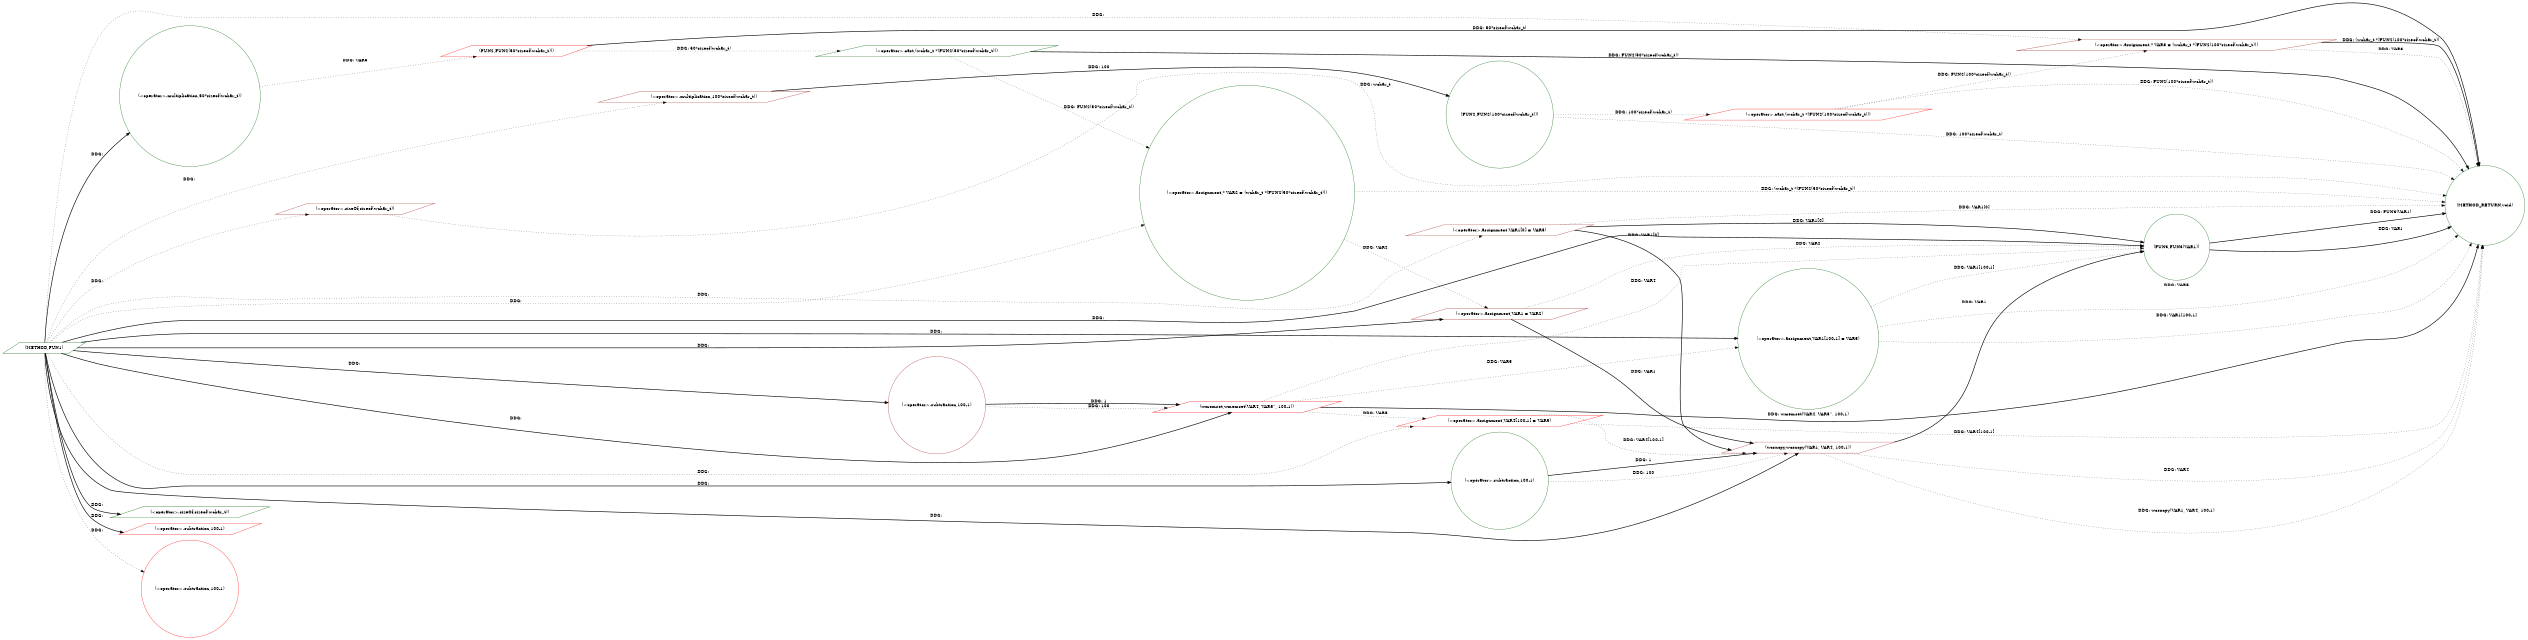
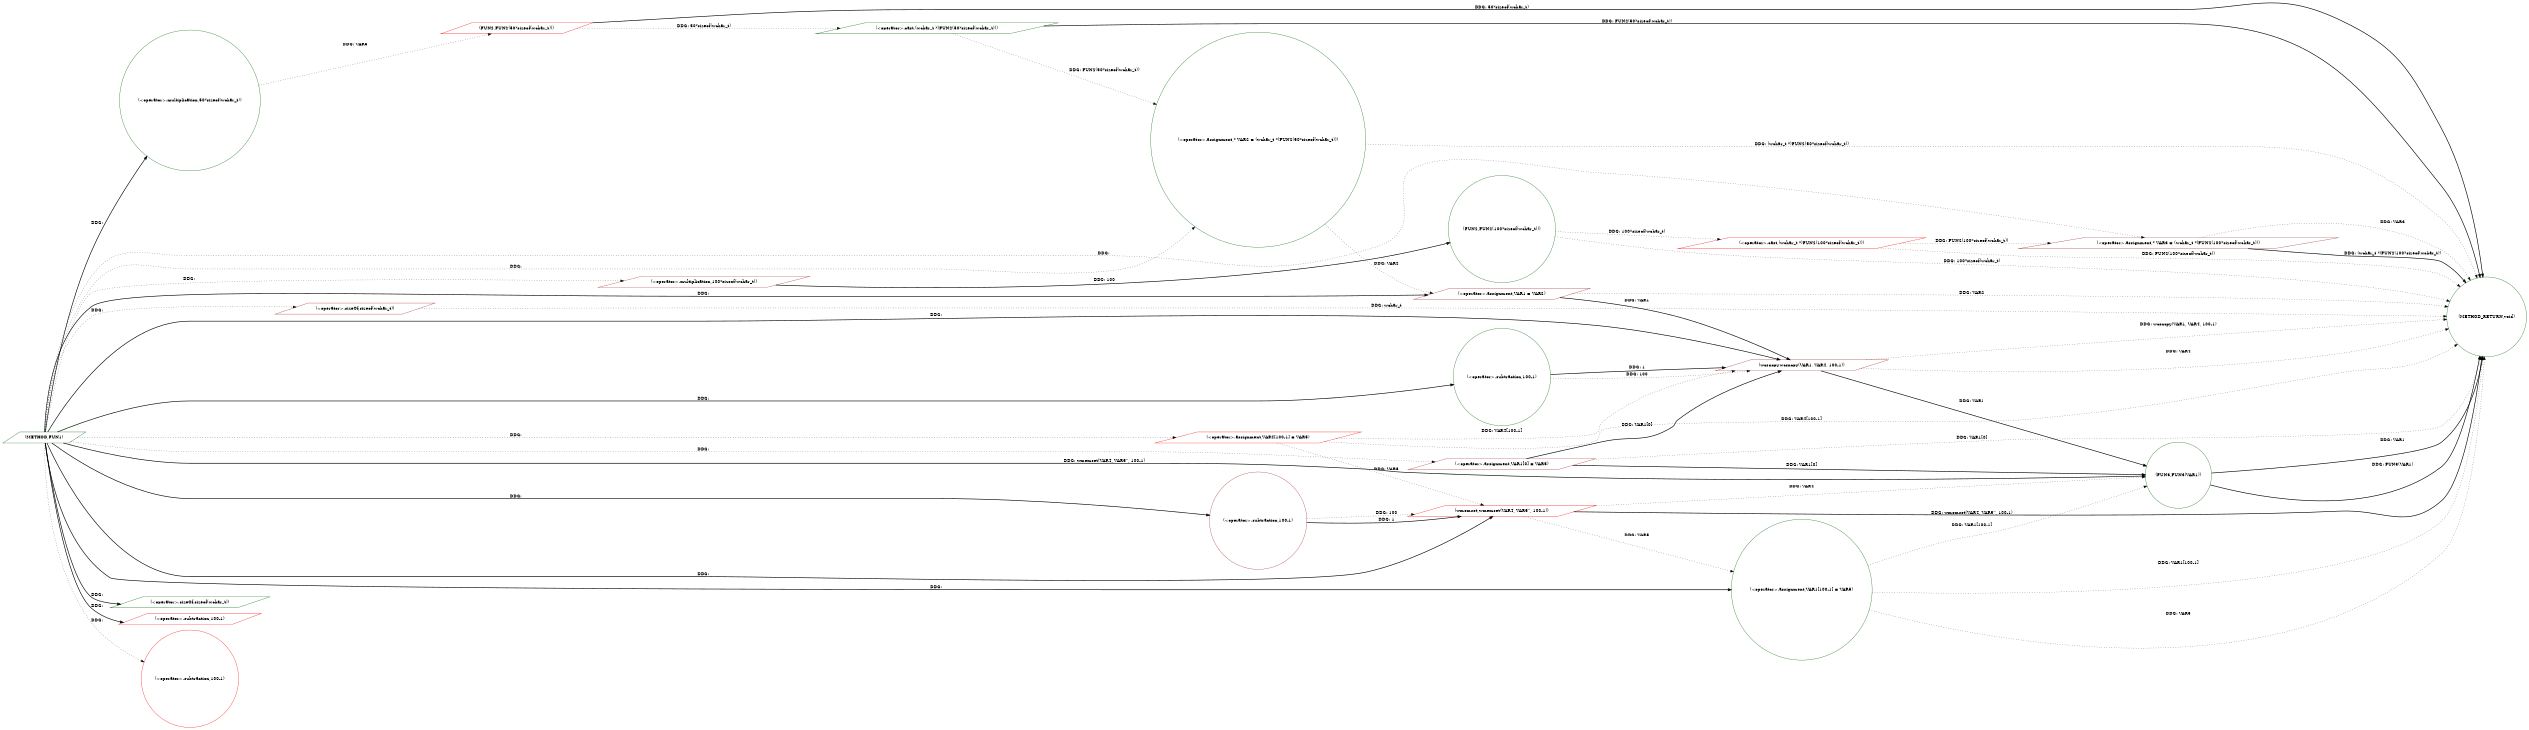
(1827, 247) -> (2009, 295)
(1099, 318) -> (1104, 461)
(1364, 416) -> (1379, 473)
